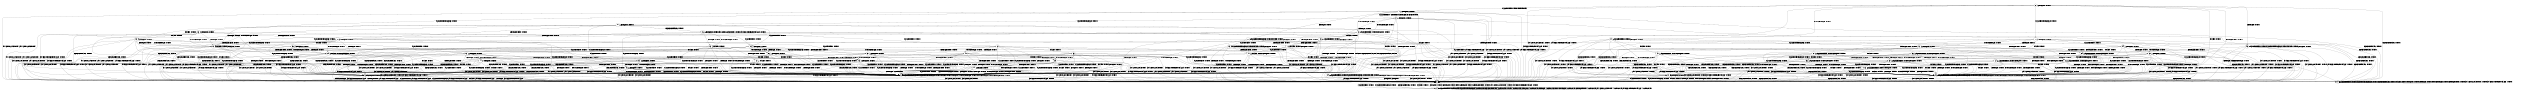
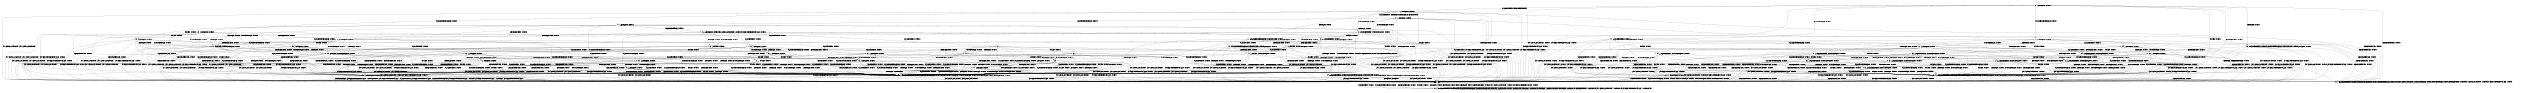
(874, 50) -> (874, 50)
